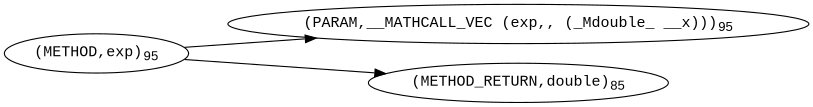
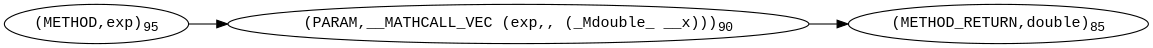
(726, 22) -> (726, 22)
(280, 66) -> (823, 24)
